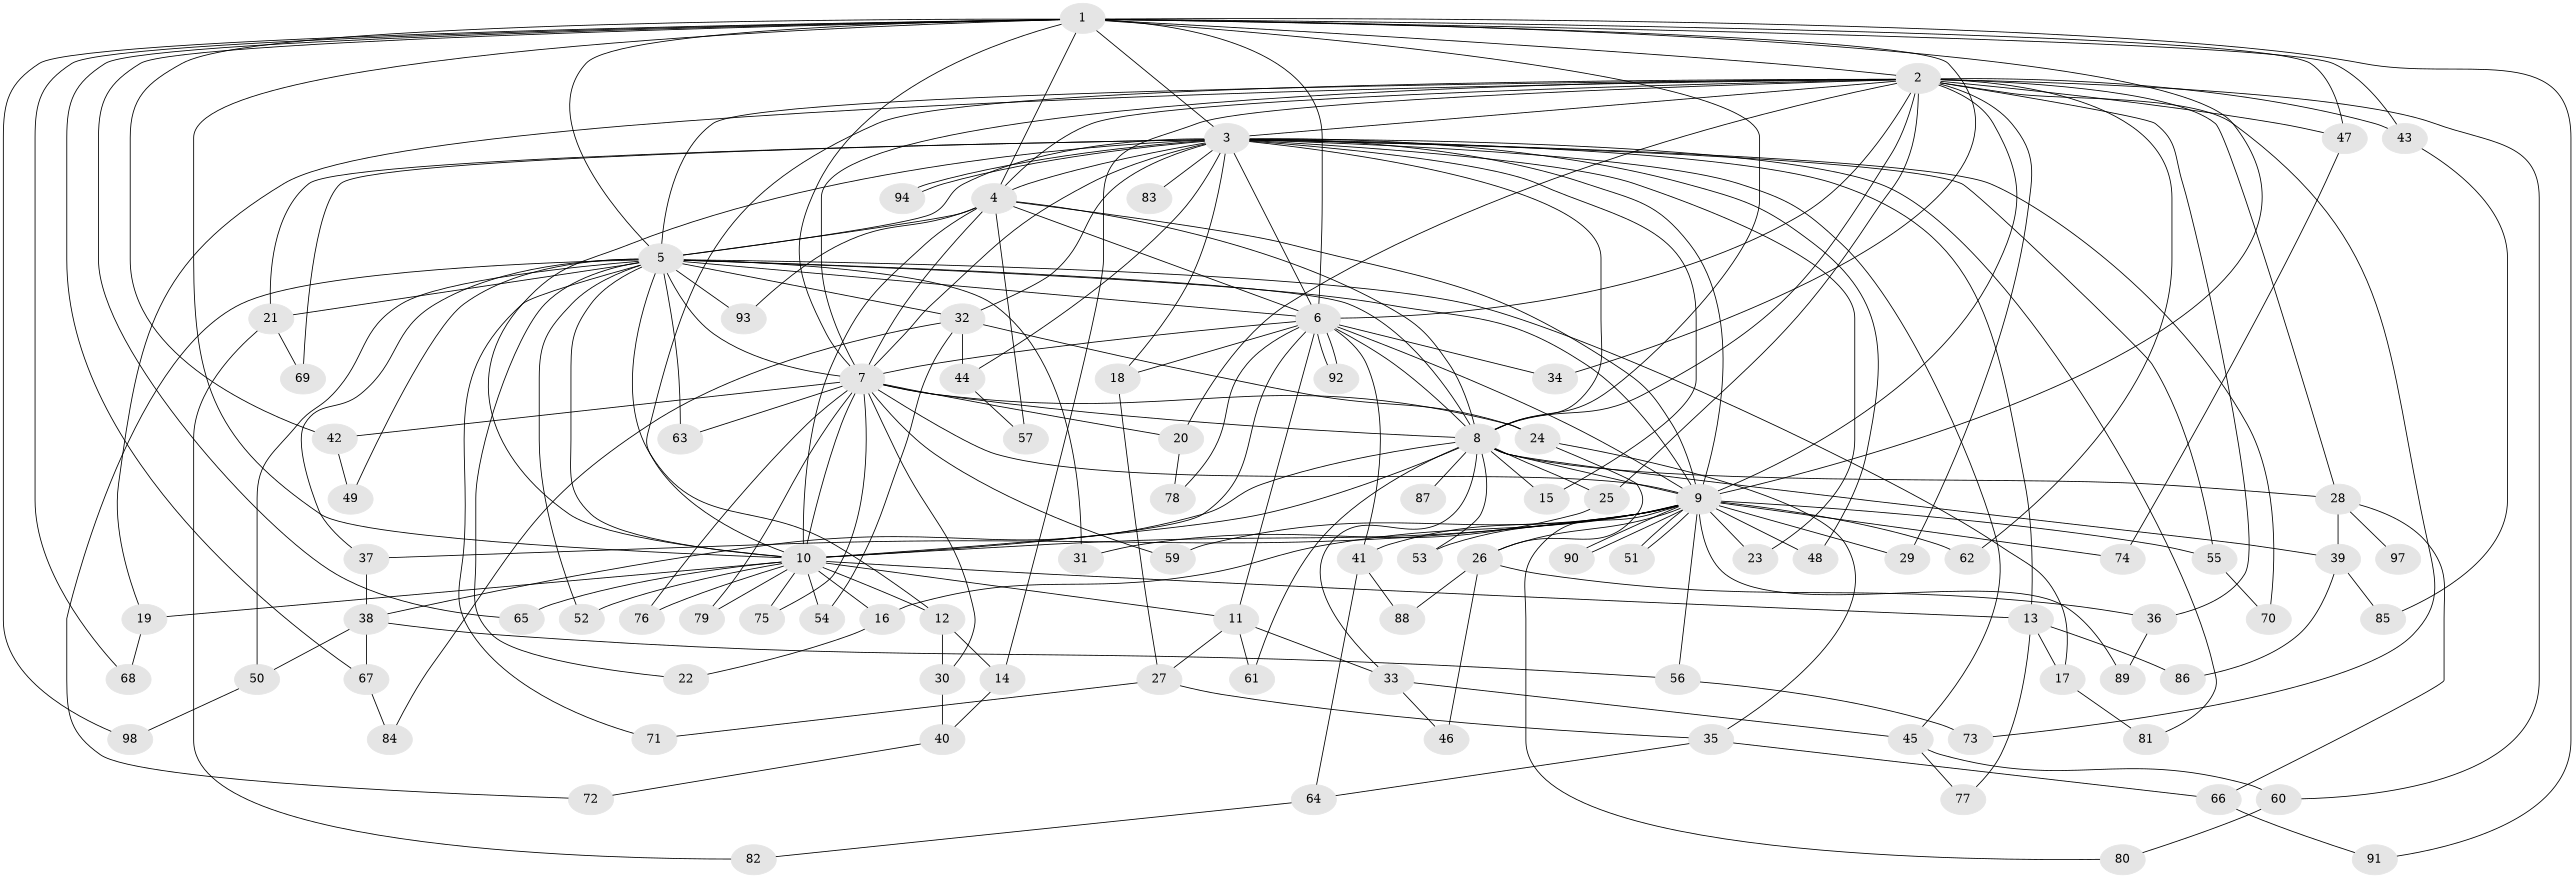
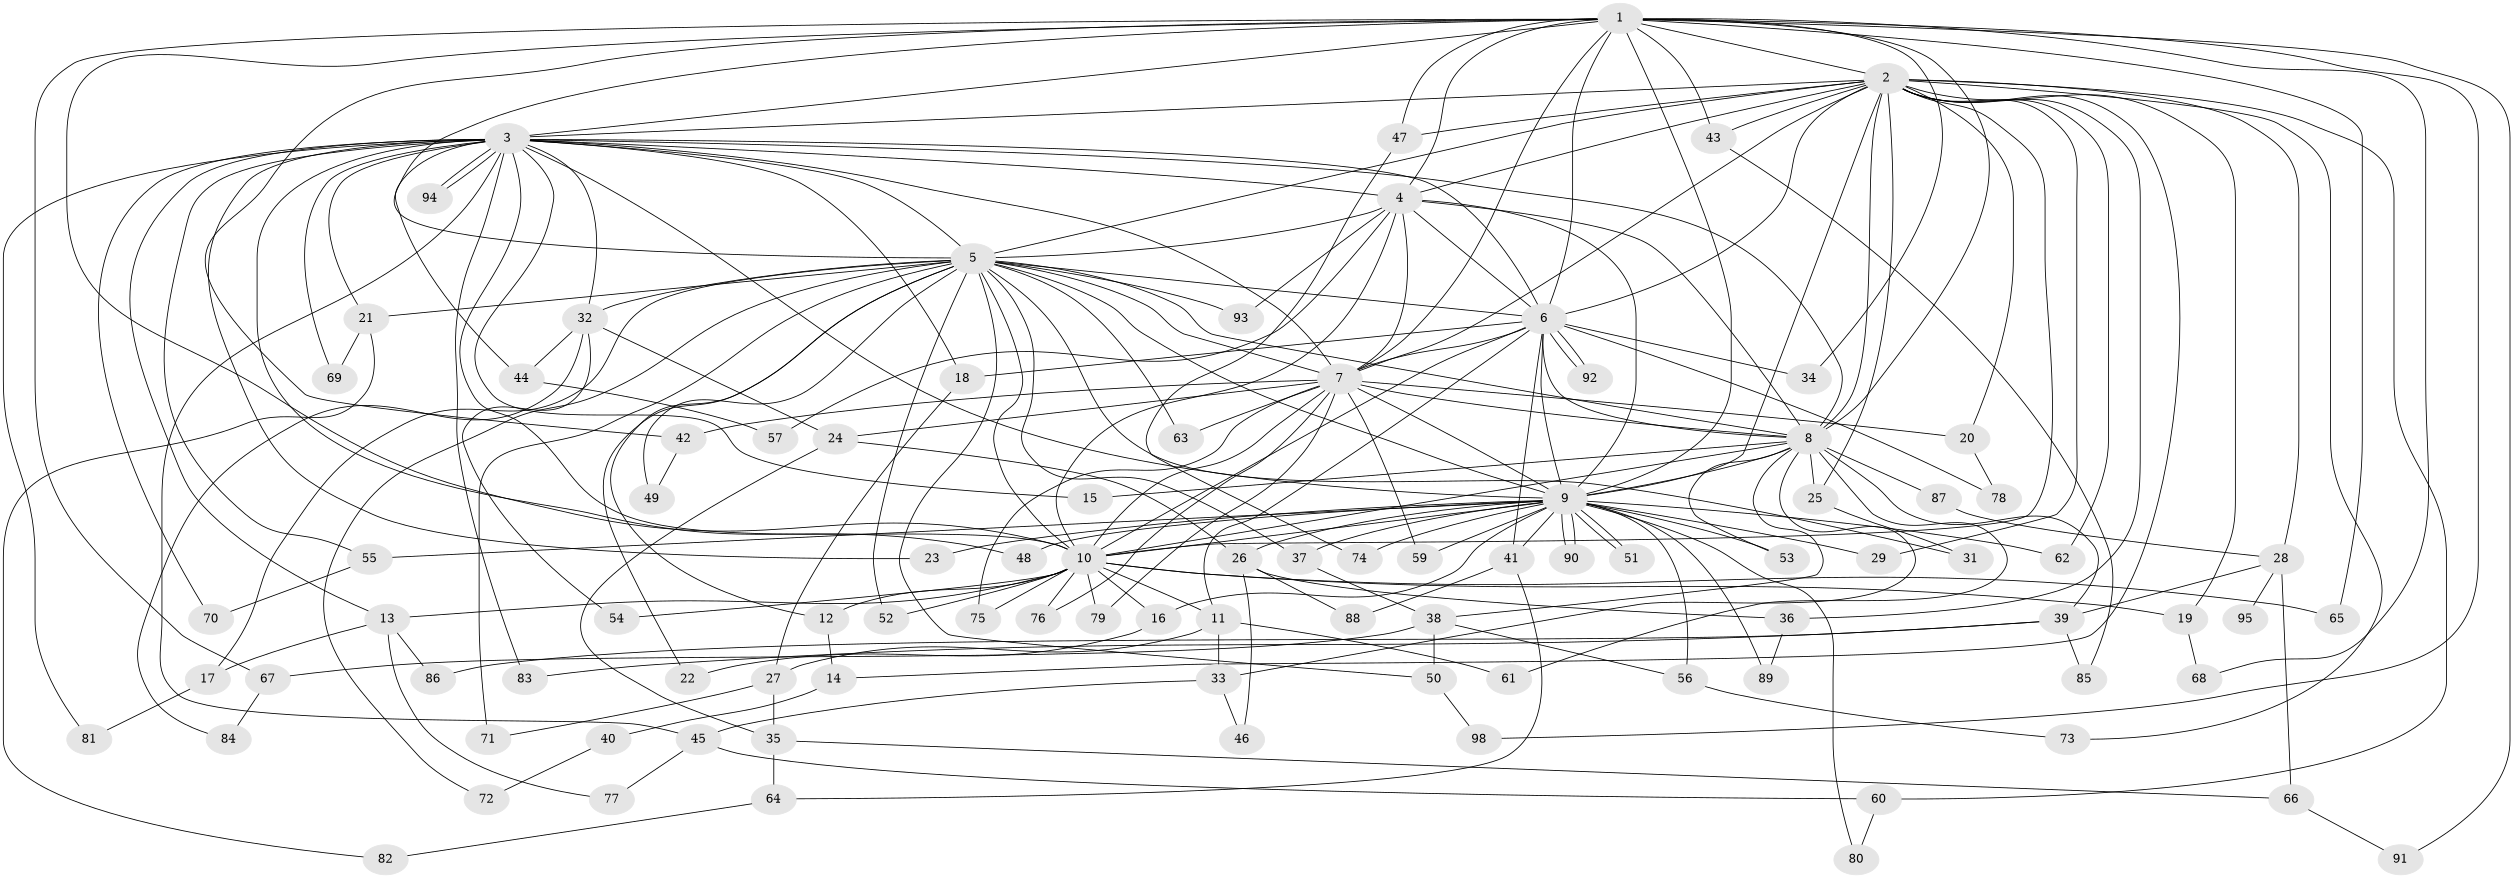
(1904, 480) -> (2114, 539)
(2398, 559) -> (2245, 619)
none -> (1181, 645)
(942, 679) -> none
